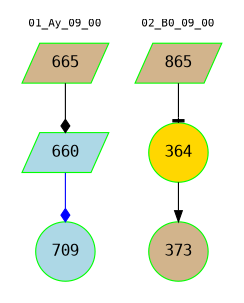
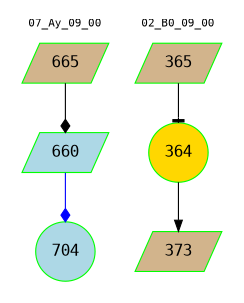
(65, 24) -> (65, 24)
(178, 63) -> (178, 63)
(65, 252) -> (65, 252)
(178, 252) -> (178, 252)
